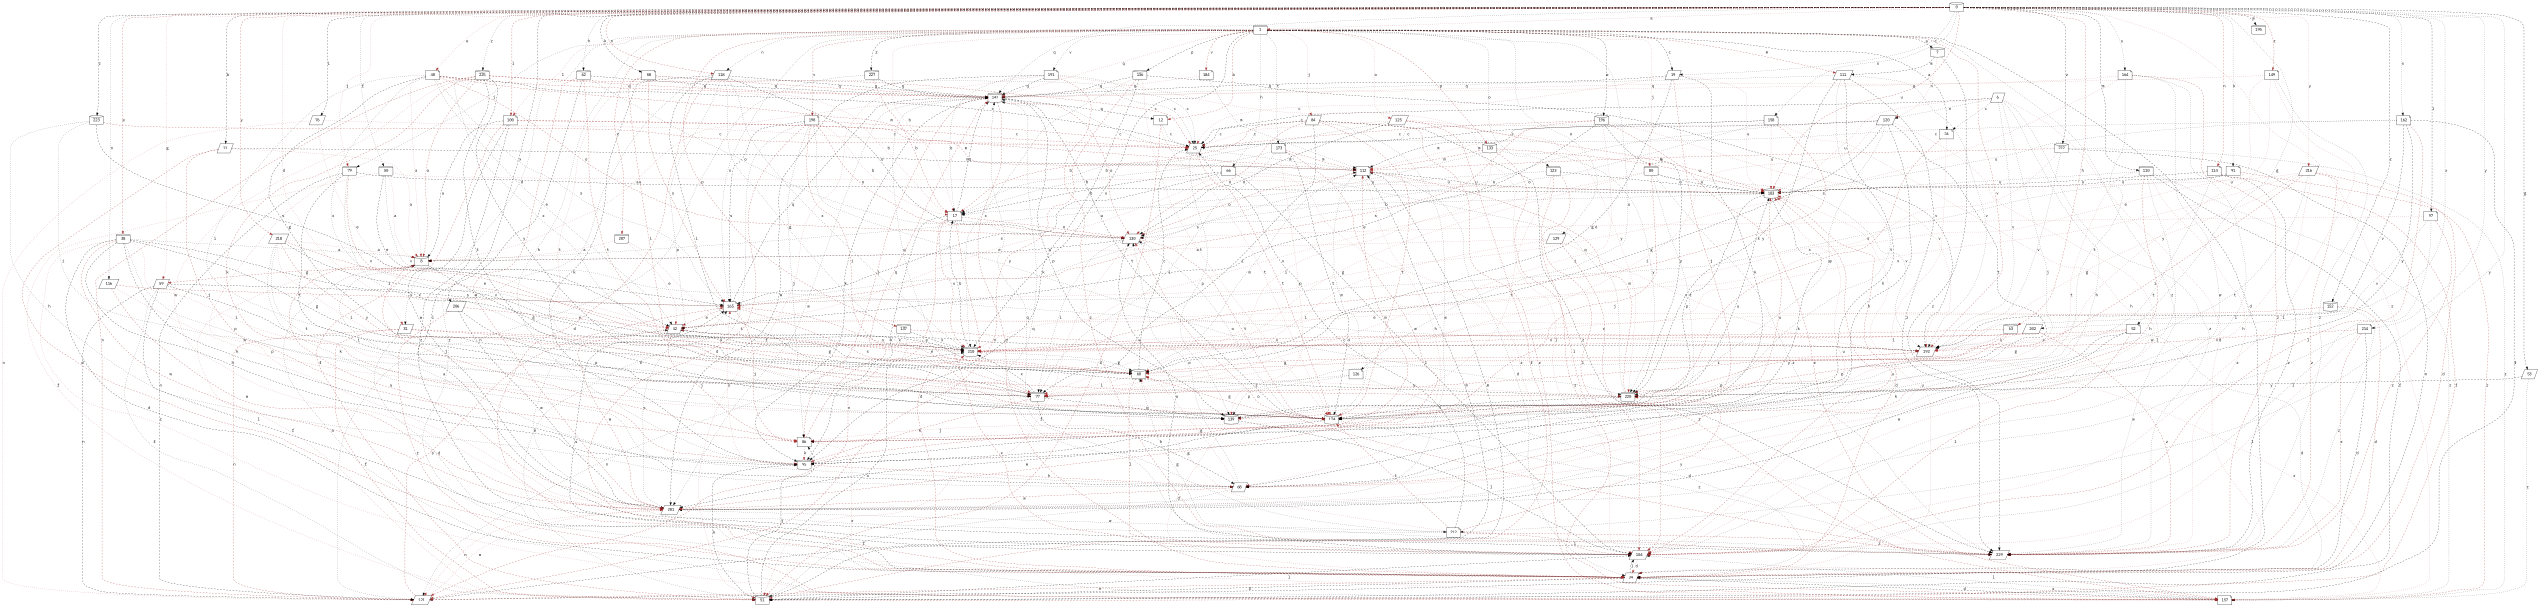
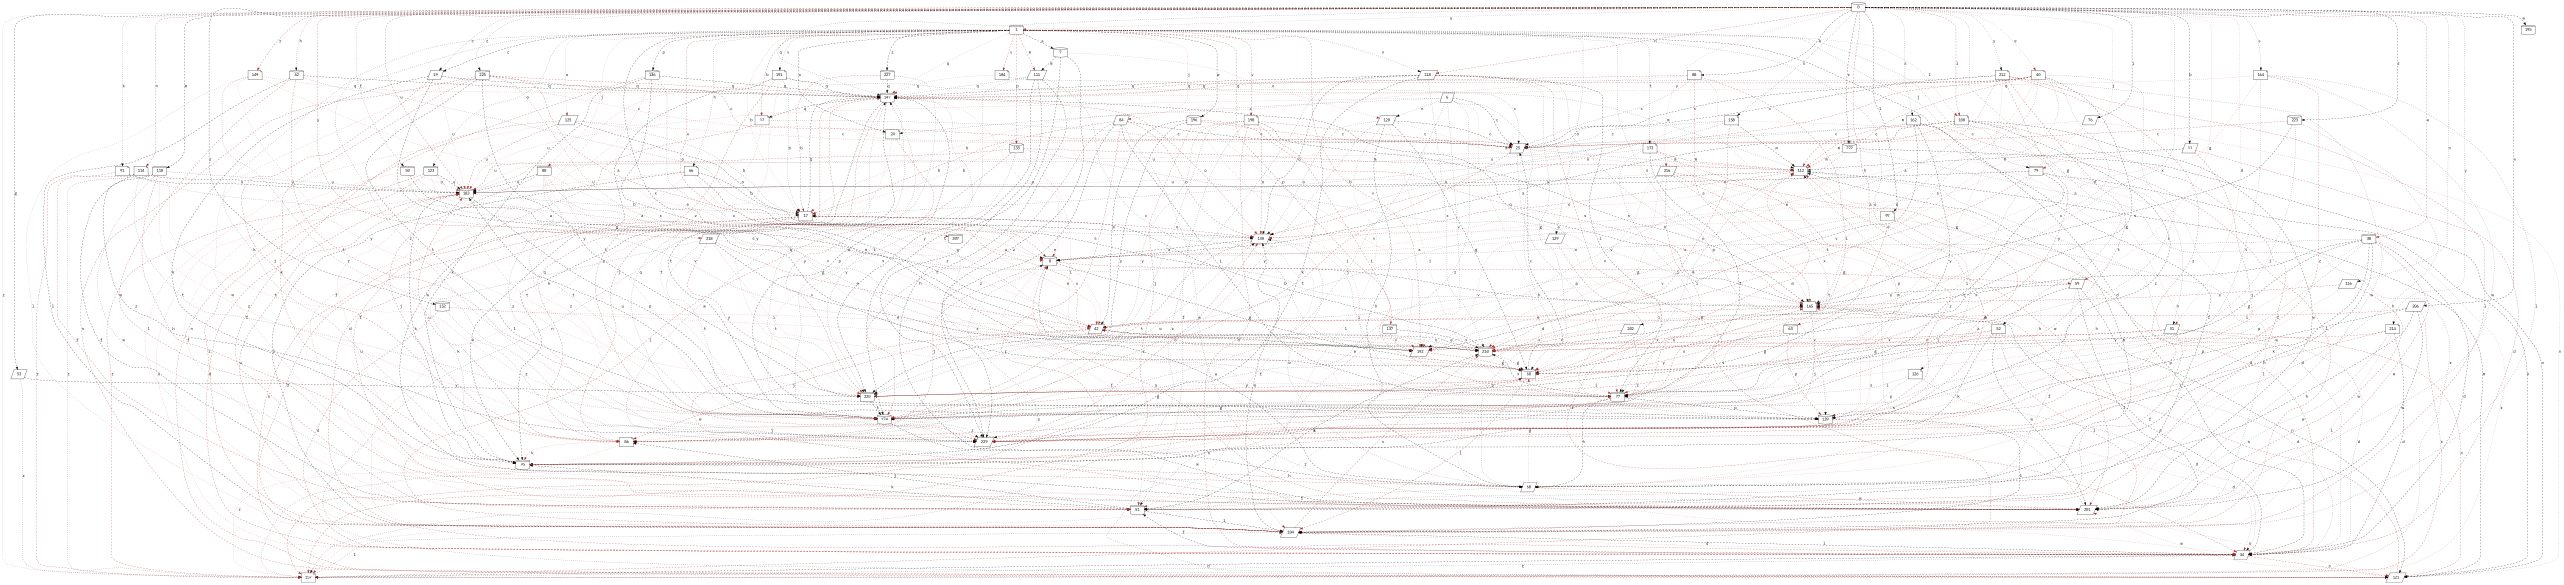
(1762, 385) -> (933, 240)
(720, 464) -> (1246, 397)
none -> (2022, 480)
(1061, 521) -> (2375, 223)
